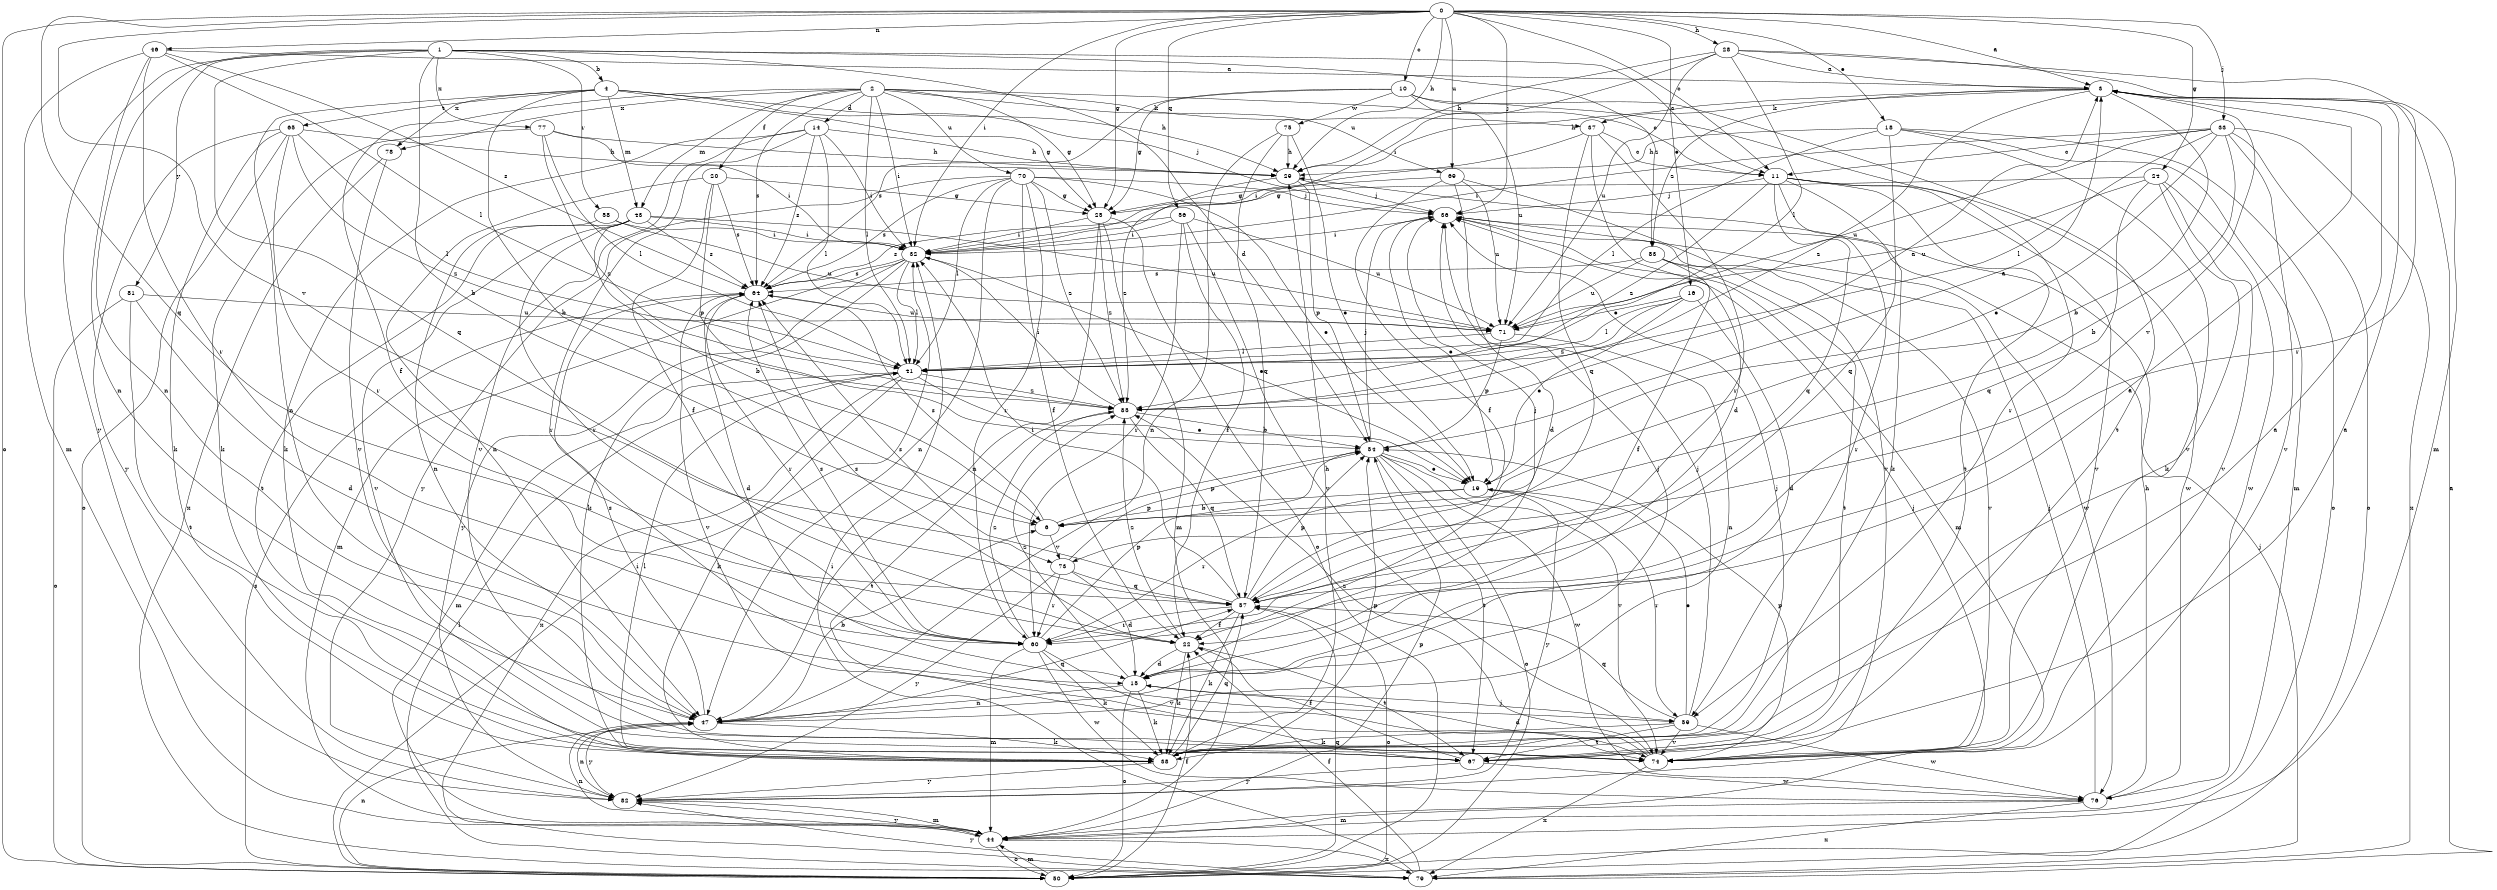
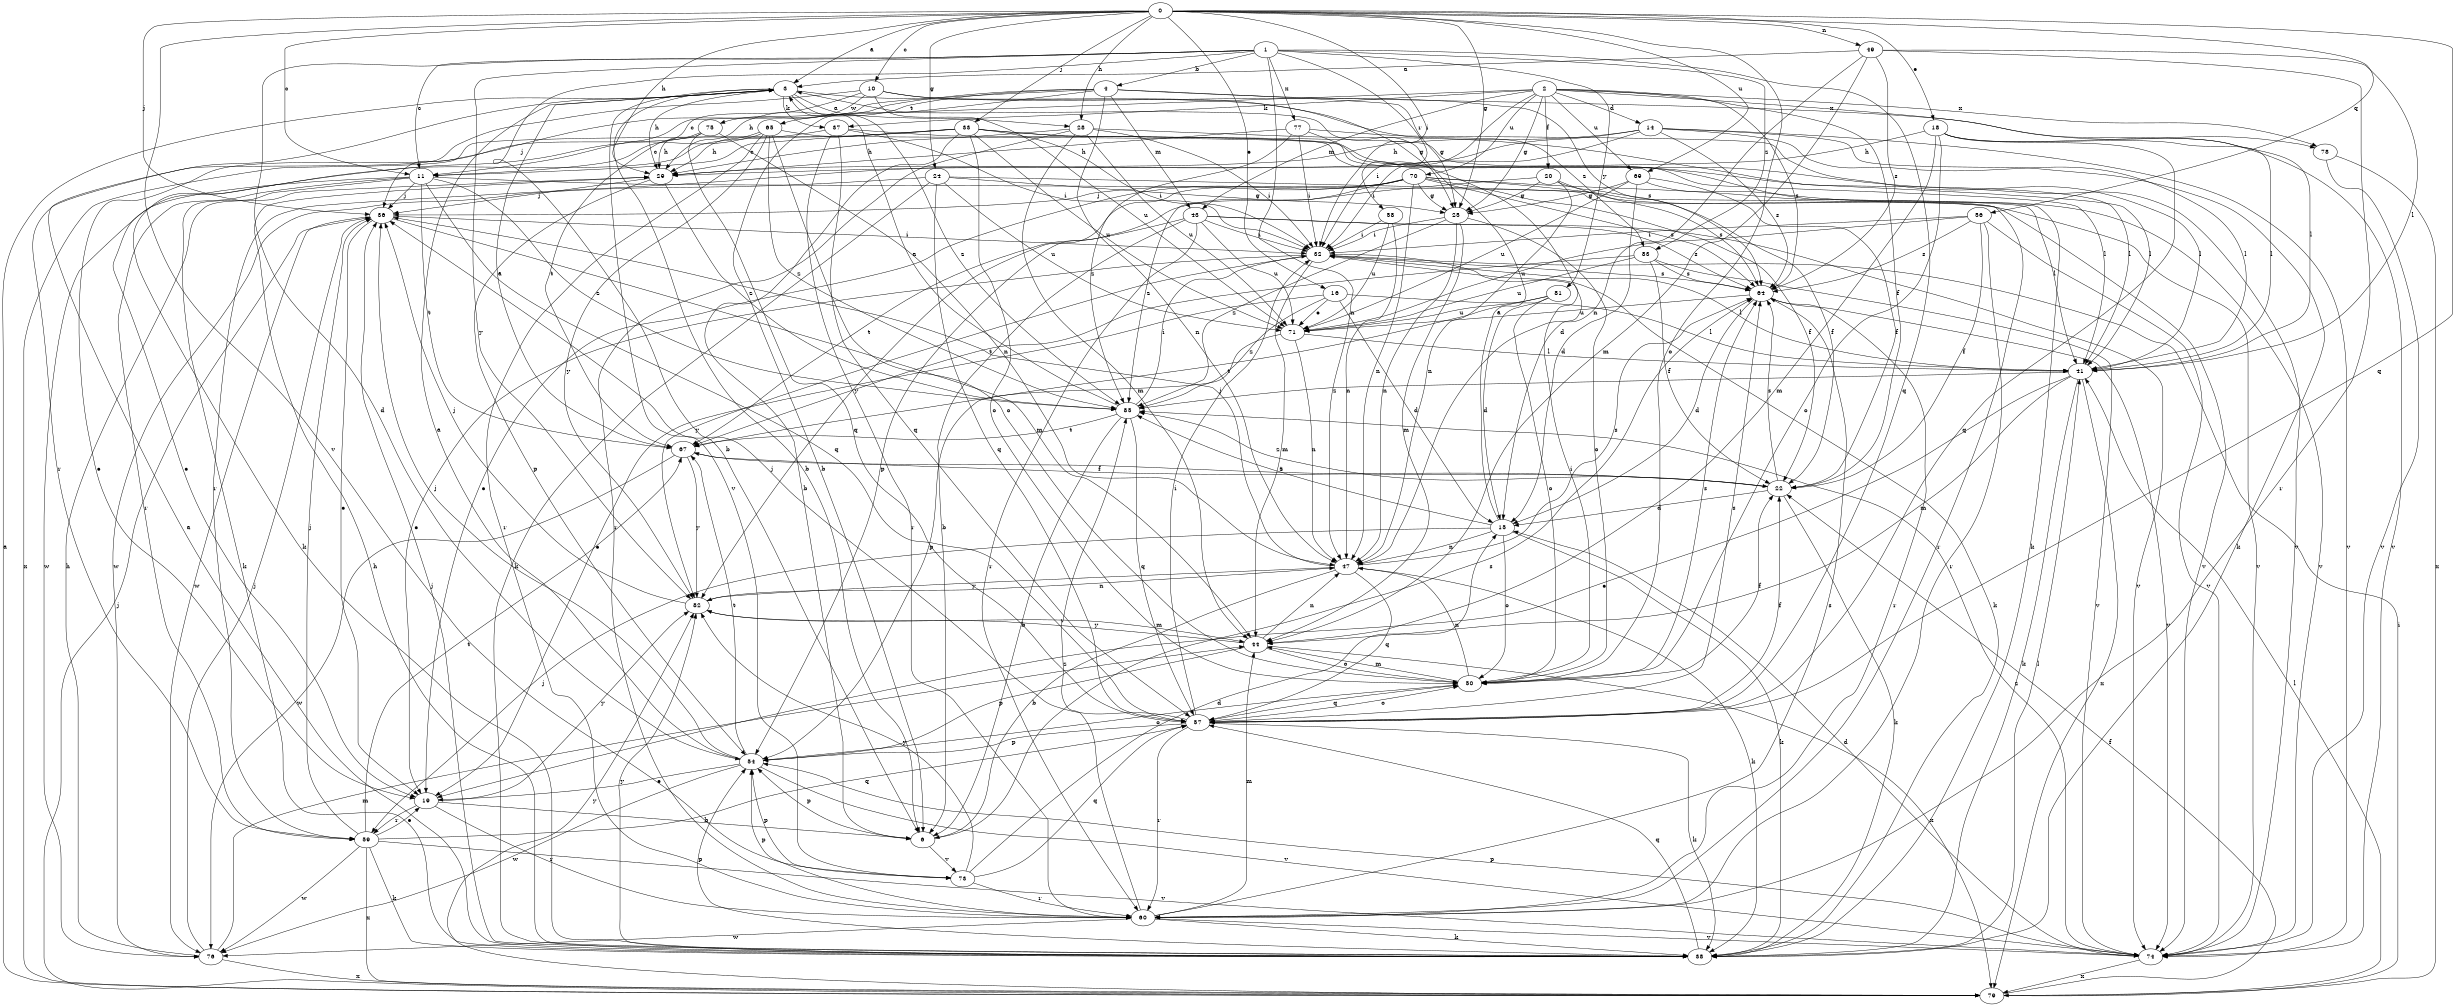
(155, 50) -> (1871, 50)
(1910, 81) -> (893, 117)
(1246, 430) -> (1025, 612)
none -> (1108, 992)
